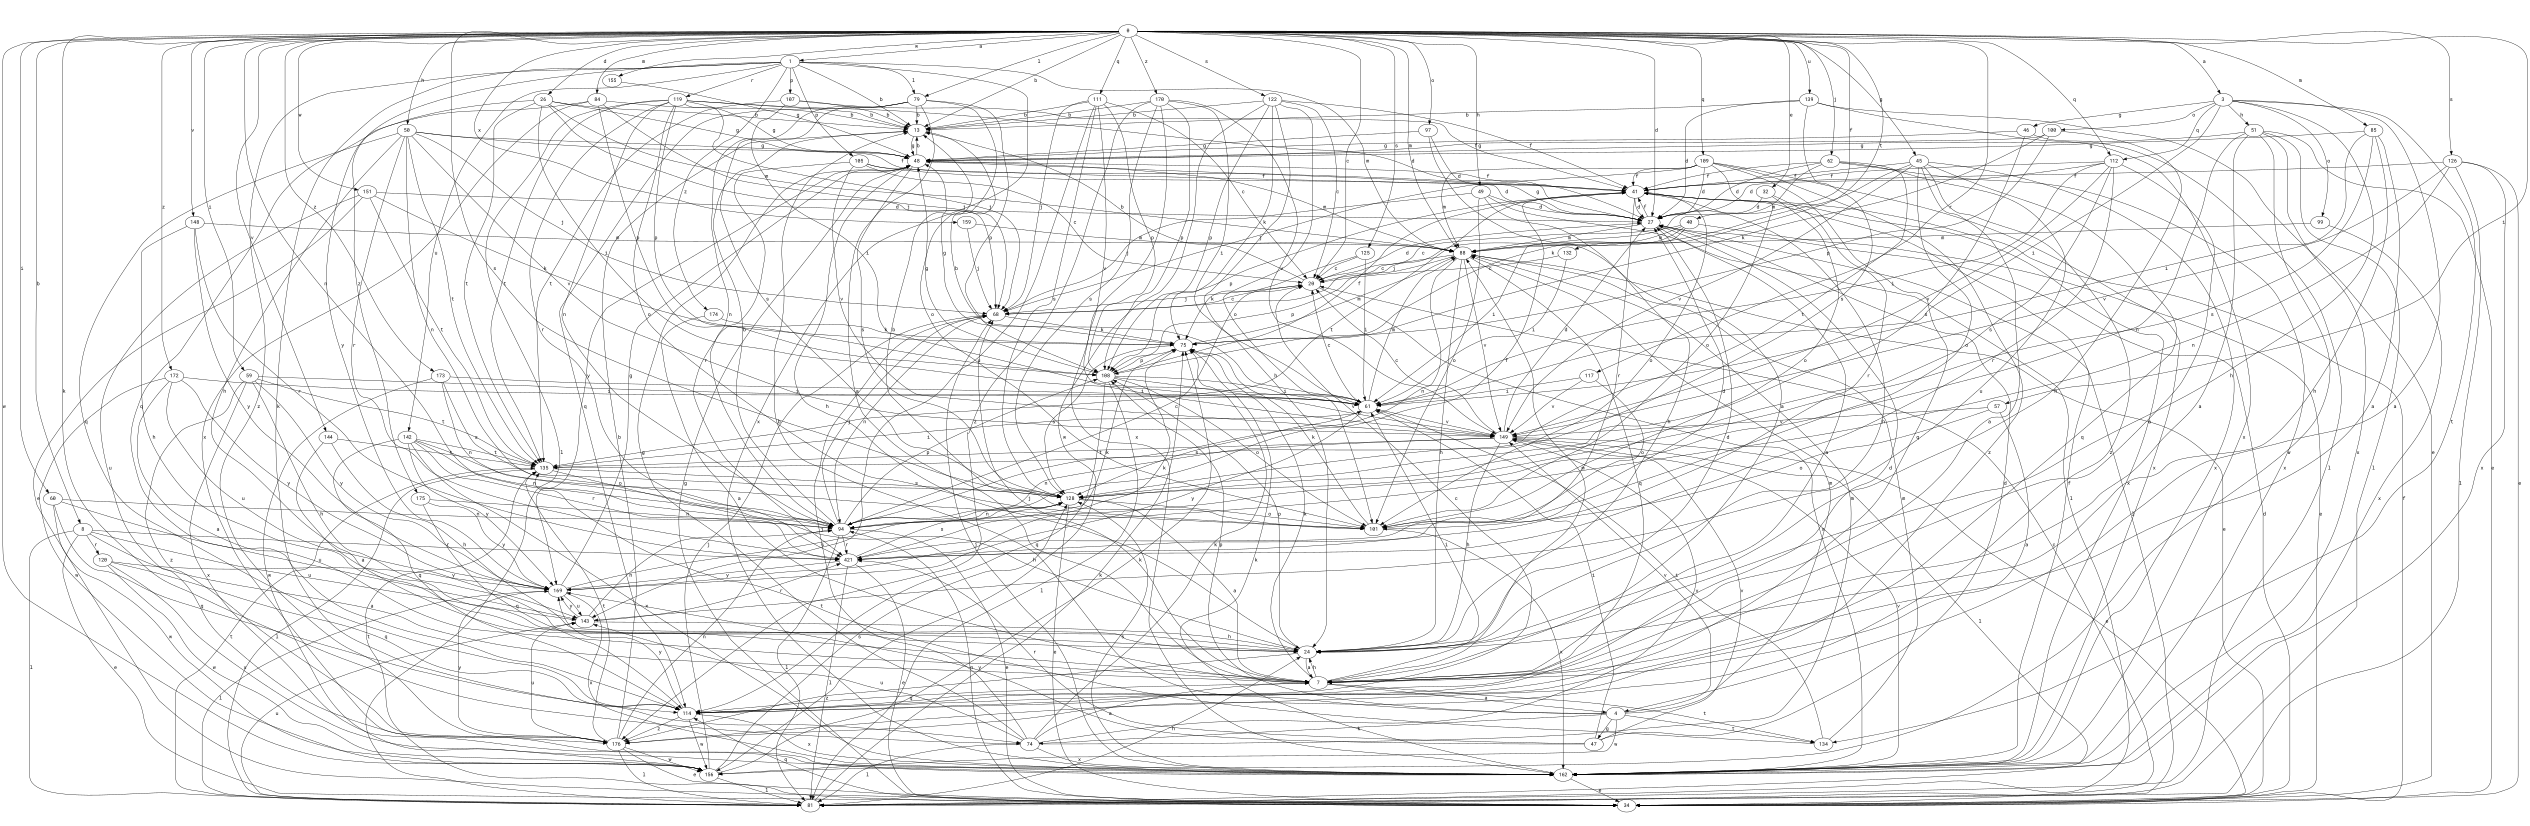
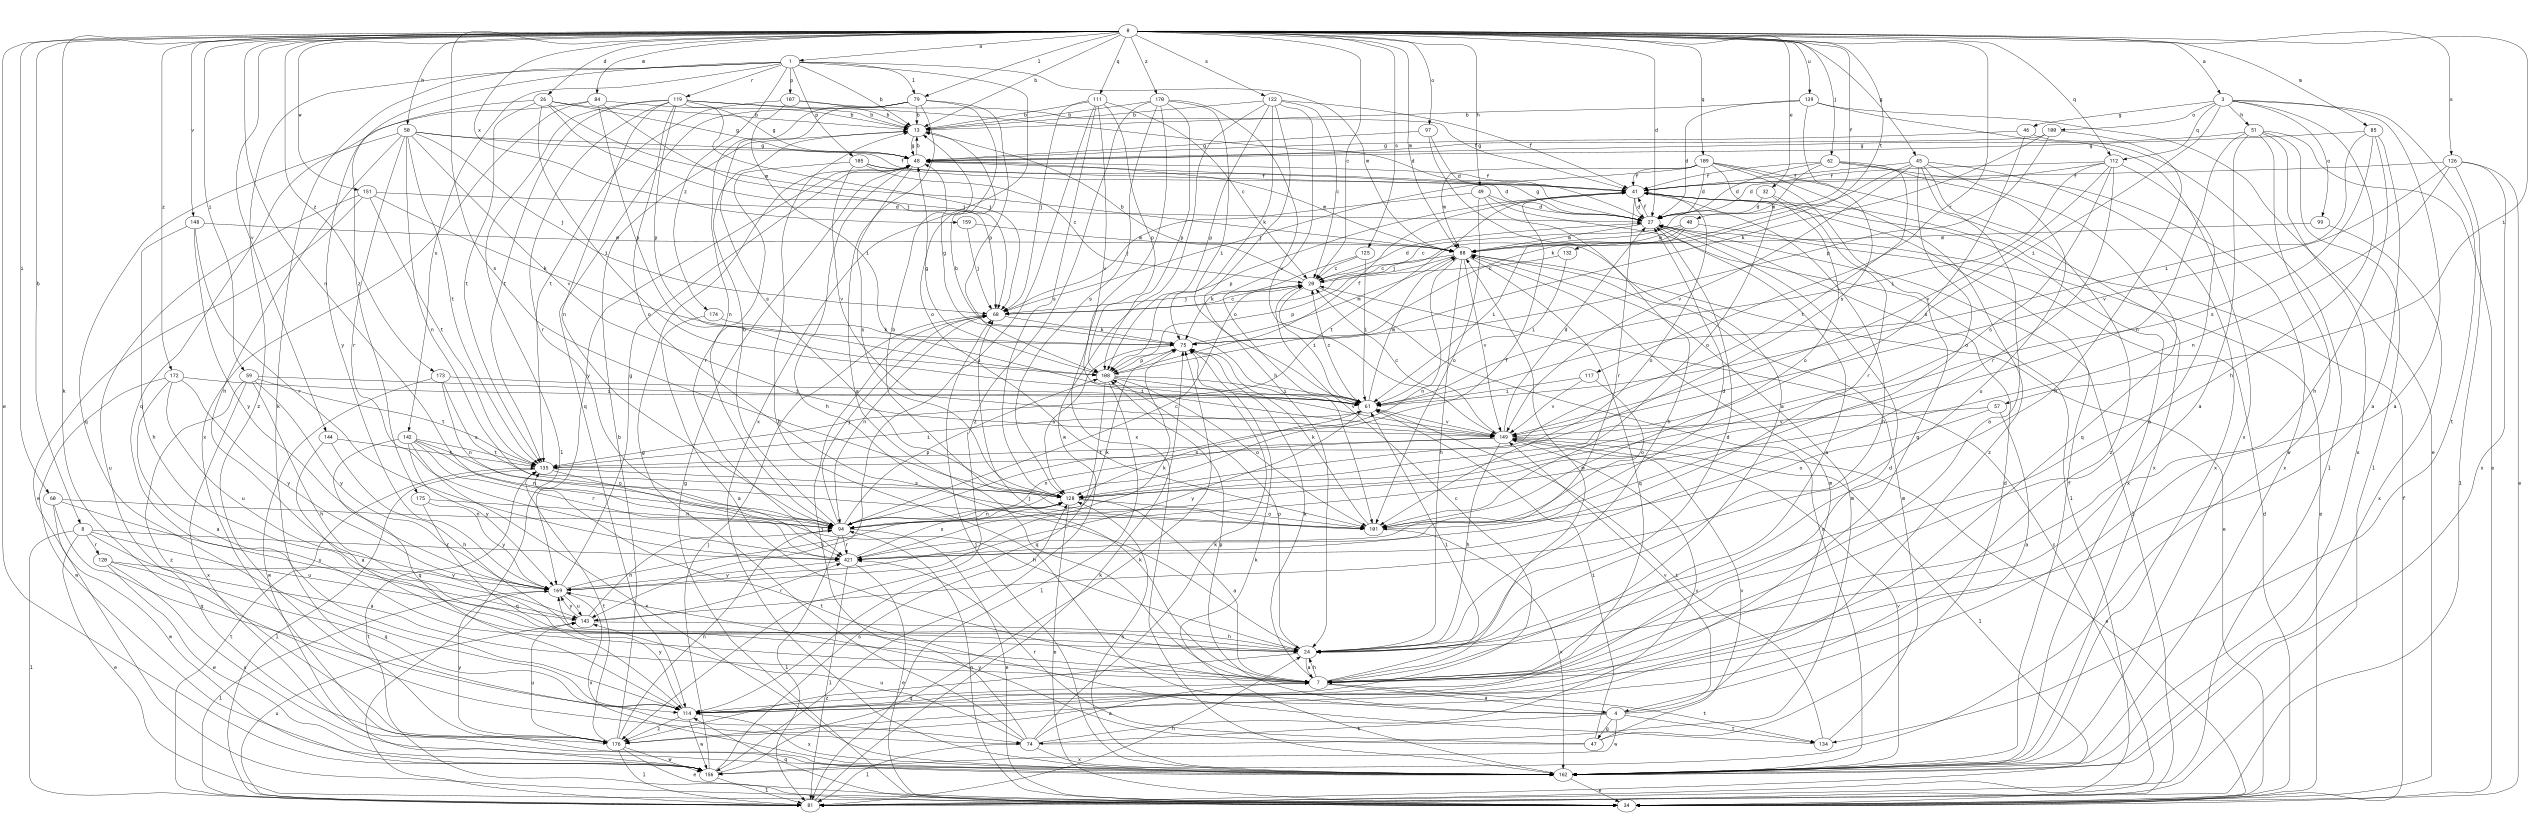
(612, 81) -> none
none -> (1304, 342)
